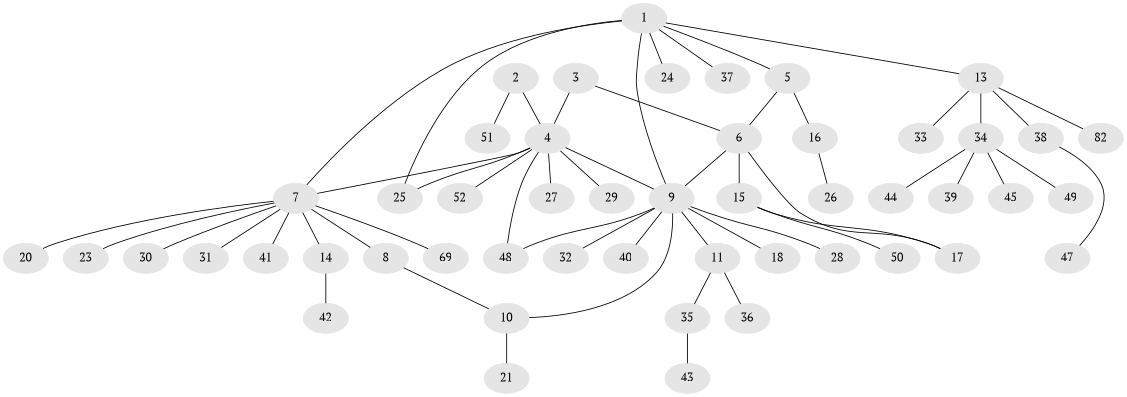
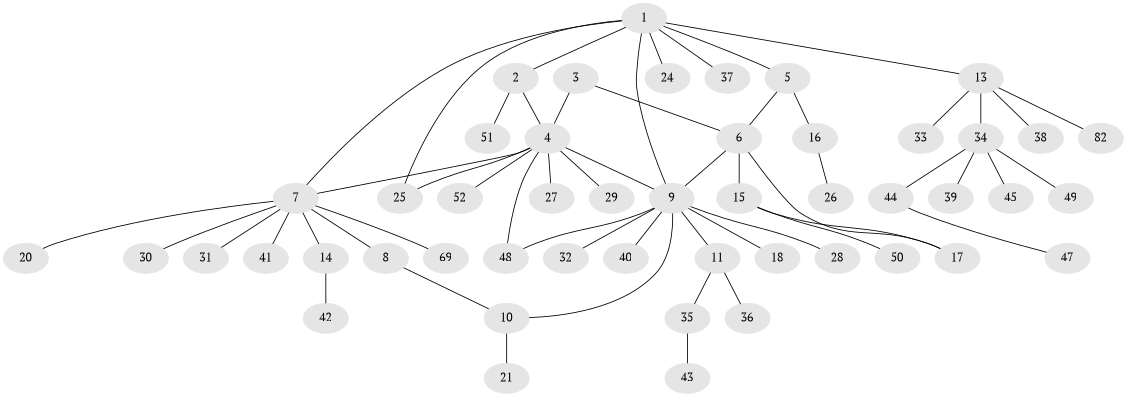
none -> (580, 48)
(1103, 190) -> (977, 232)
(86, 258) -> none
